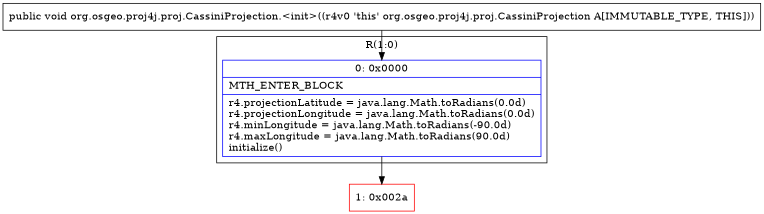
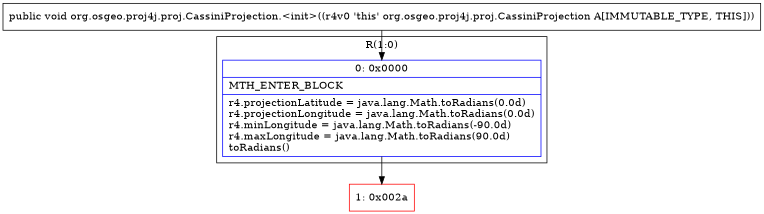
(256, 148) -> (259, 148)
